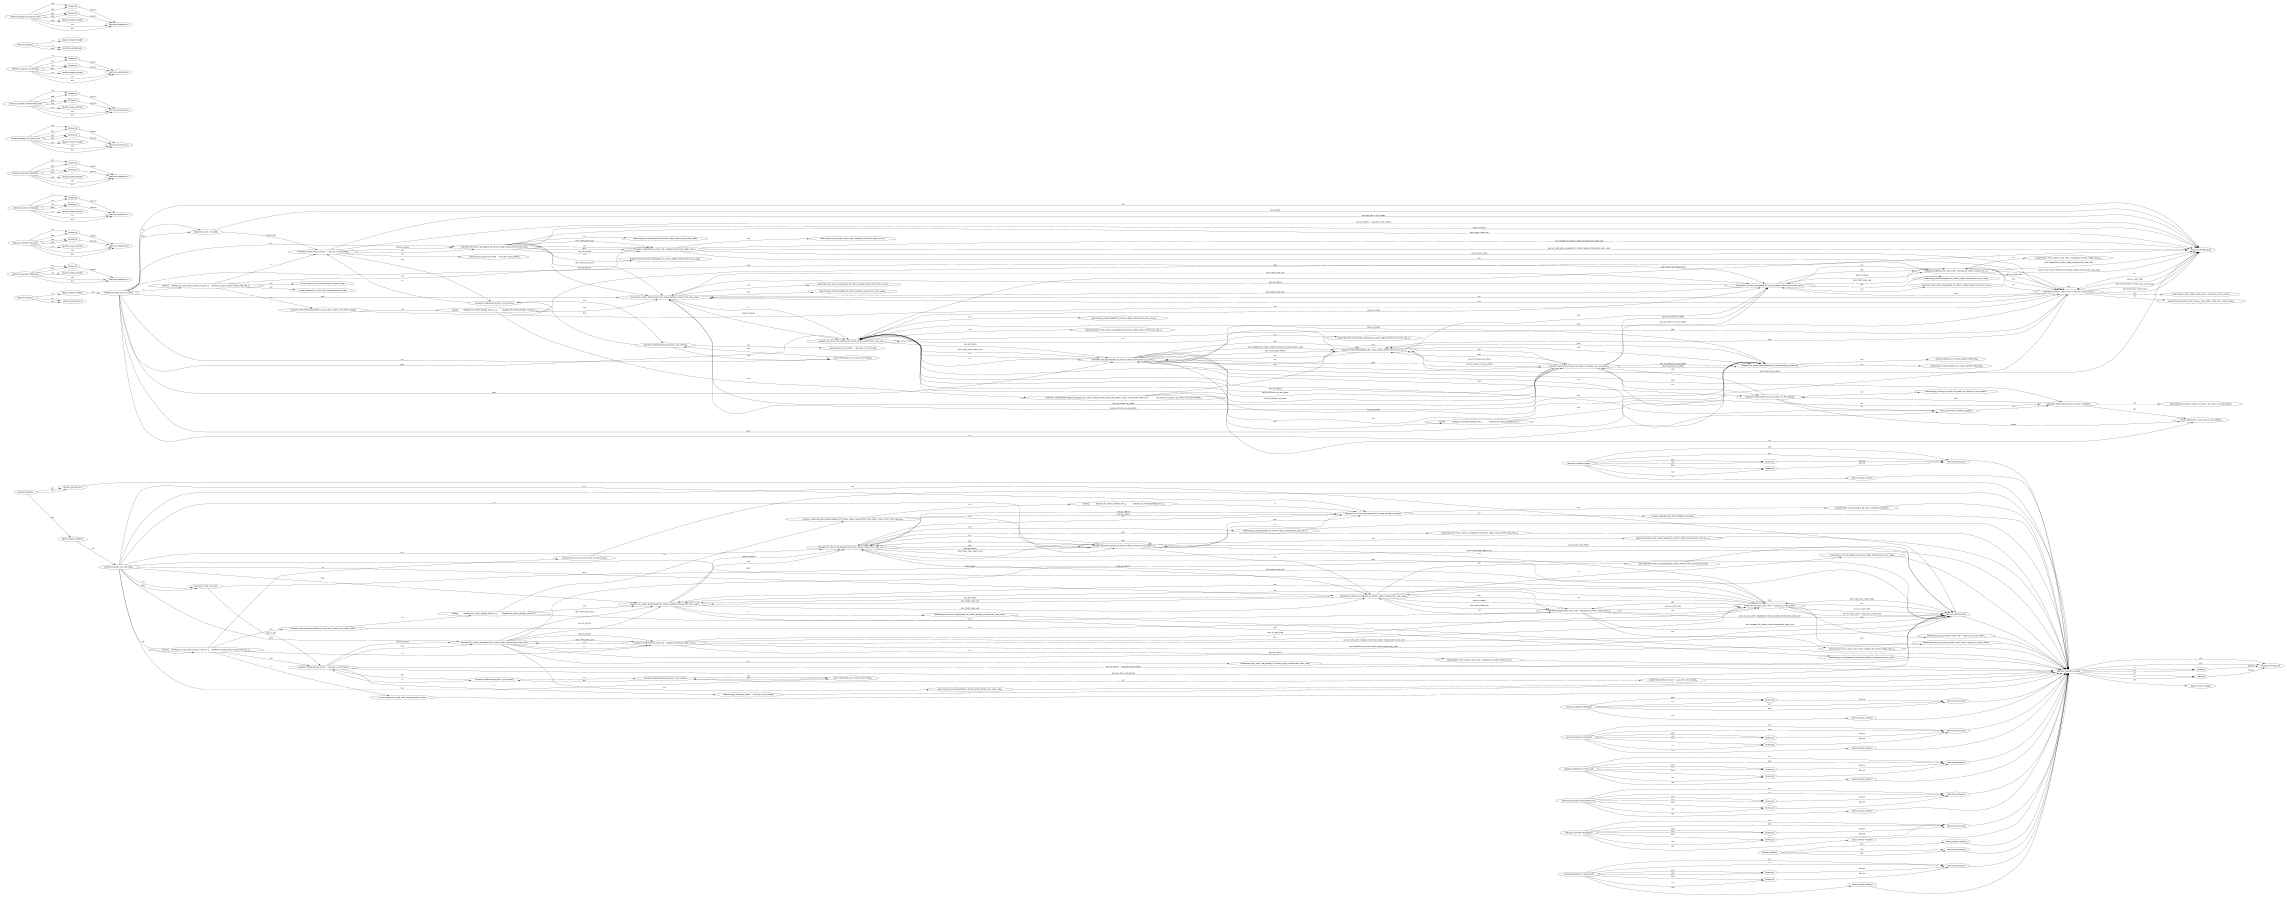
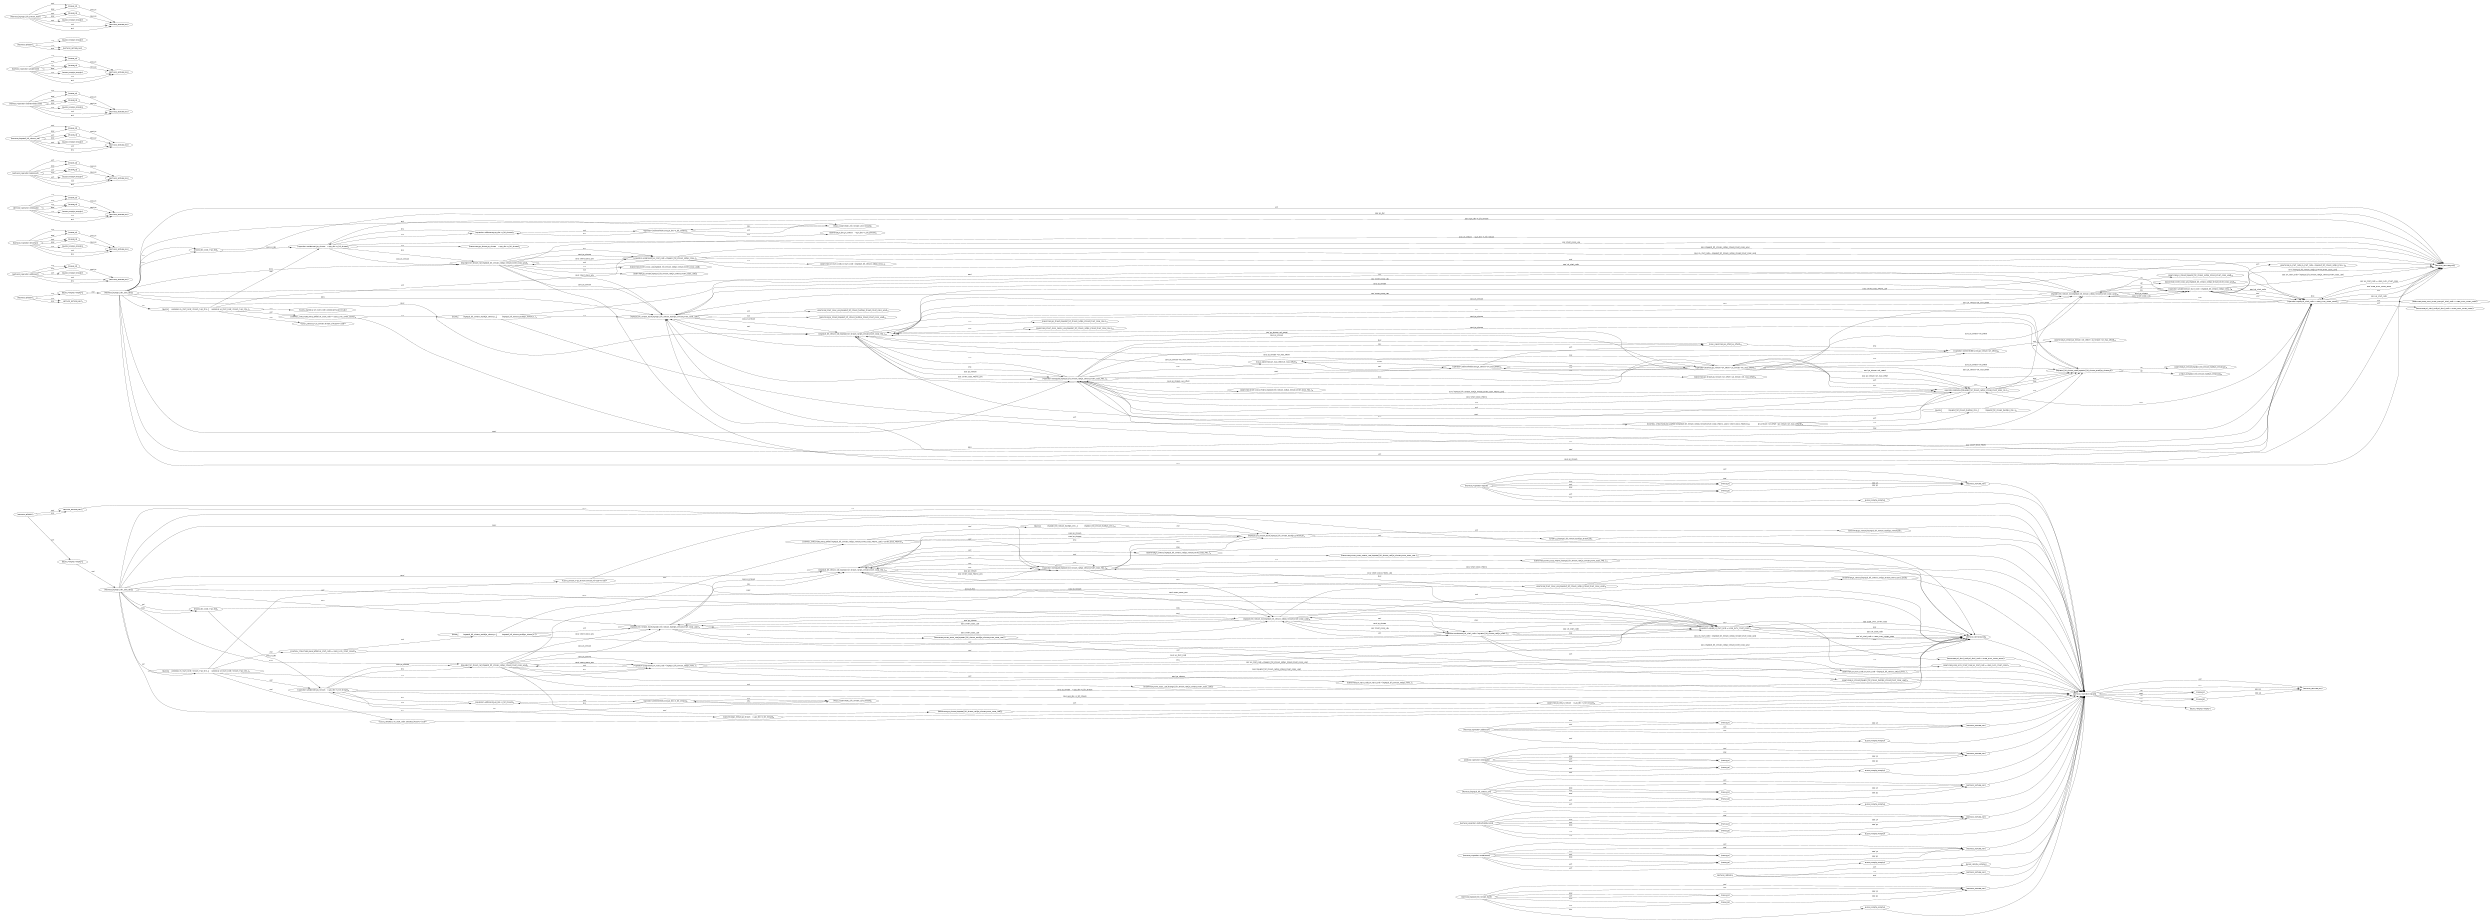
(1923, 400) -> (1373, 370)
